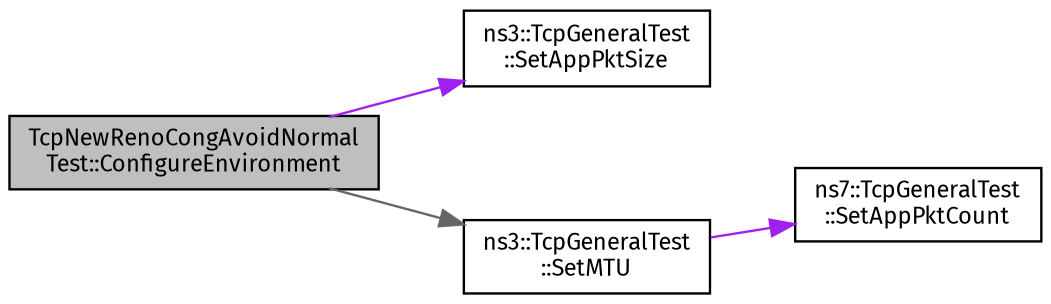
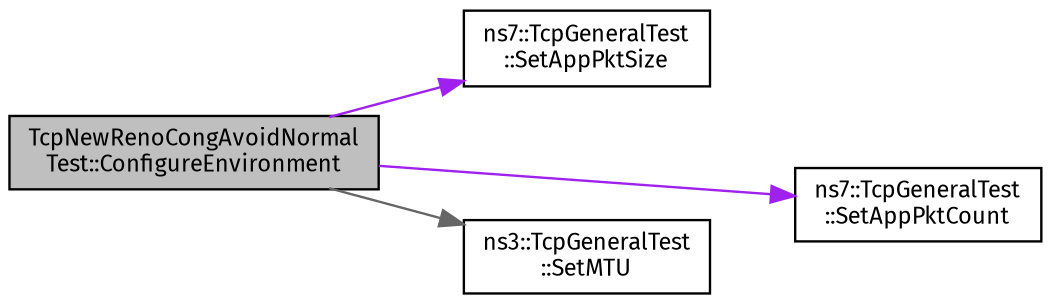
(587, 49) -> (587, 49)
(741, 233) -> (575, 180)
